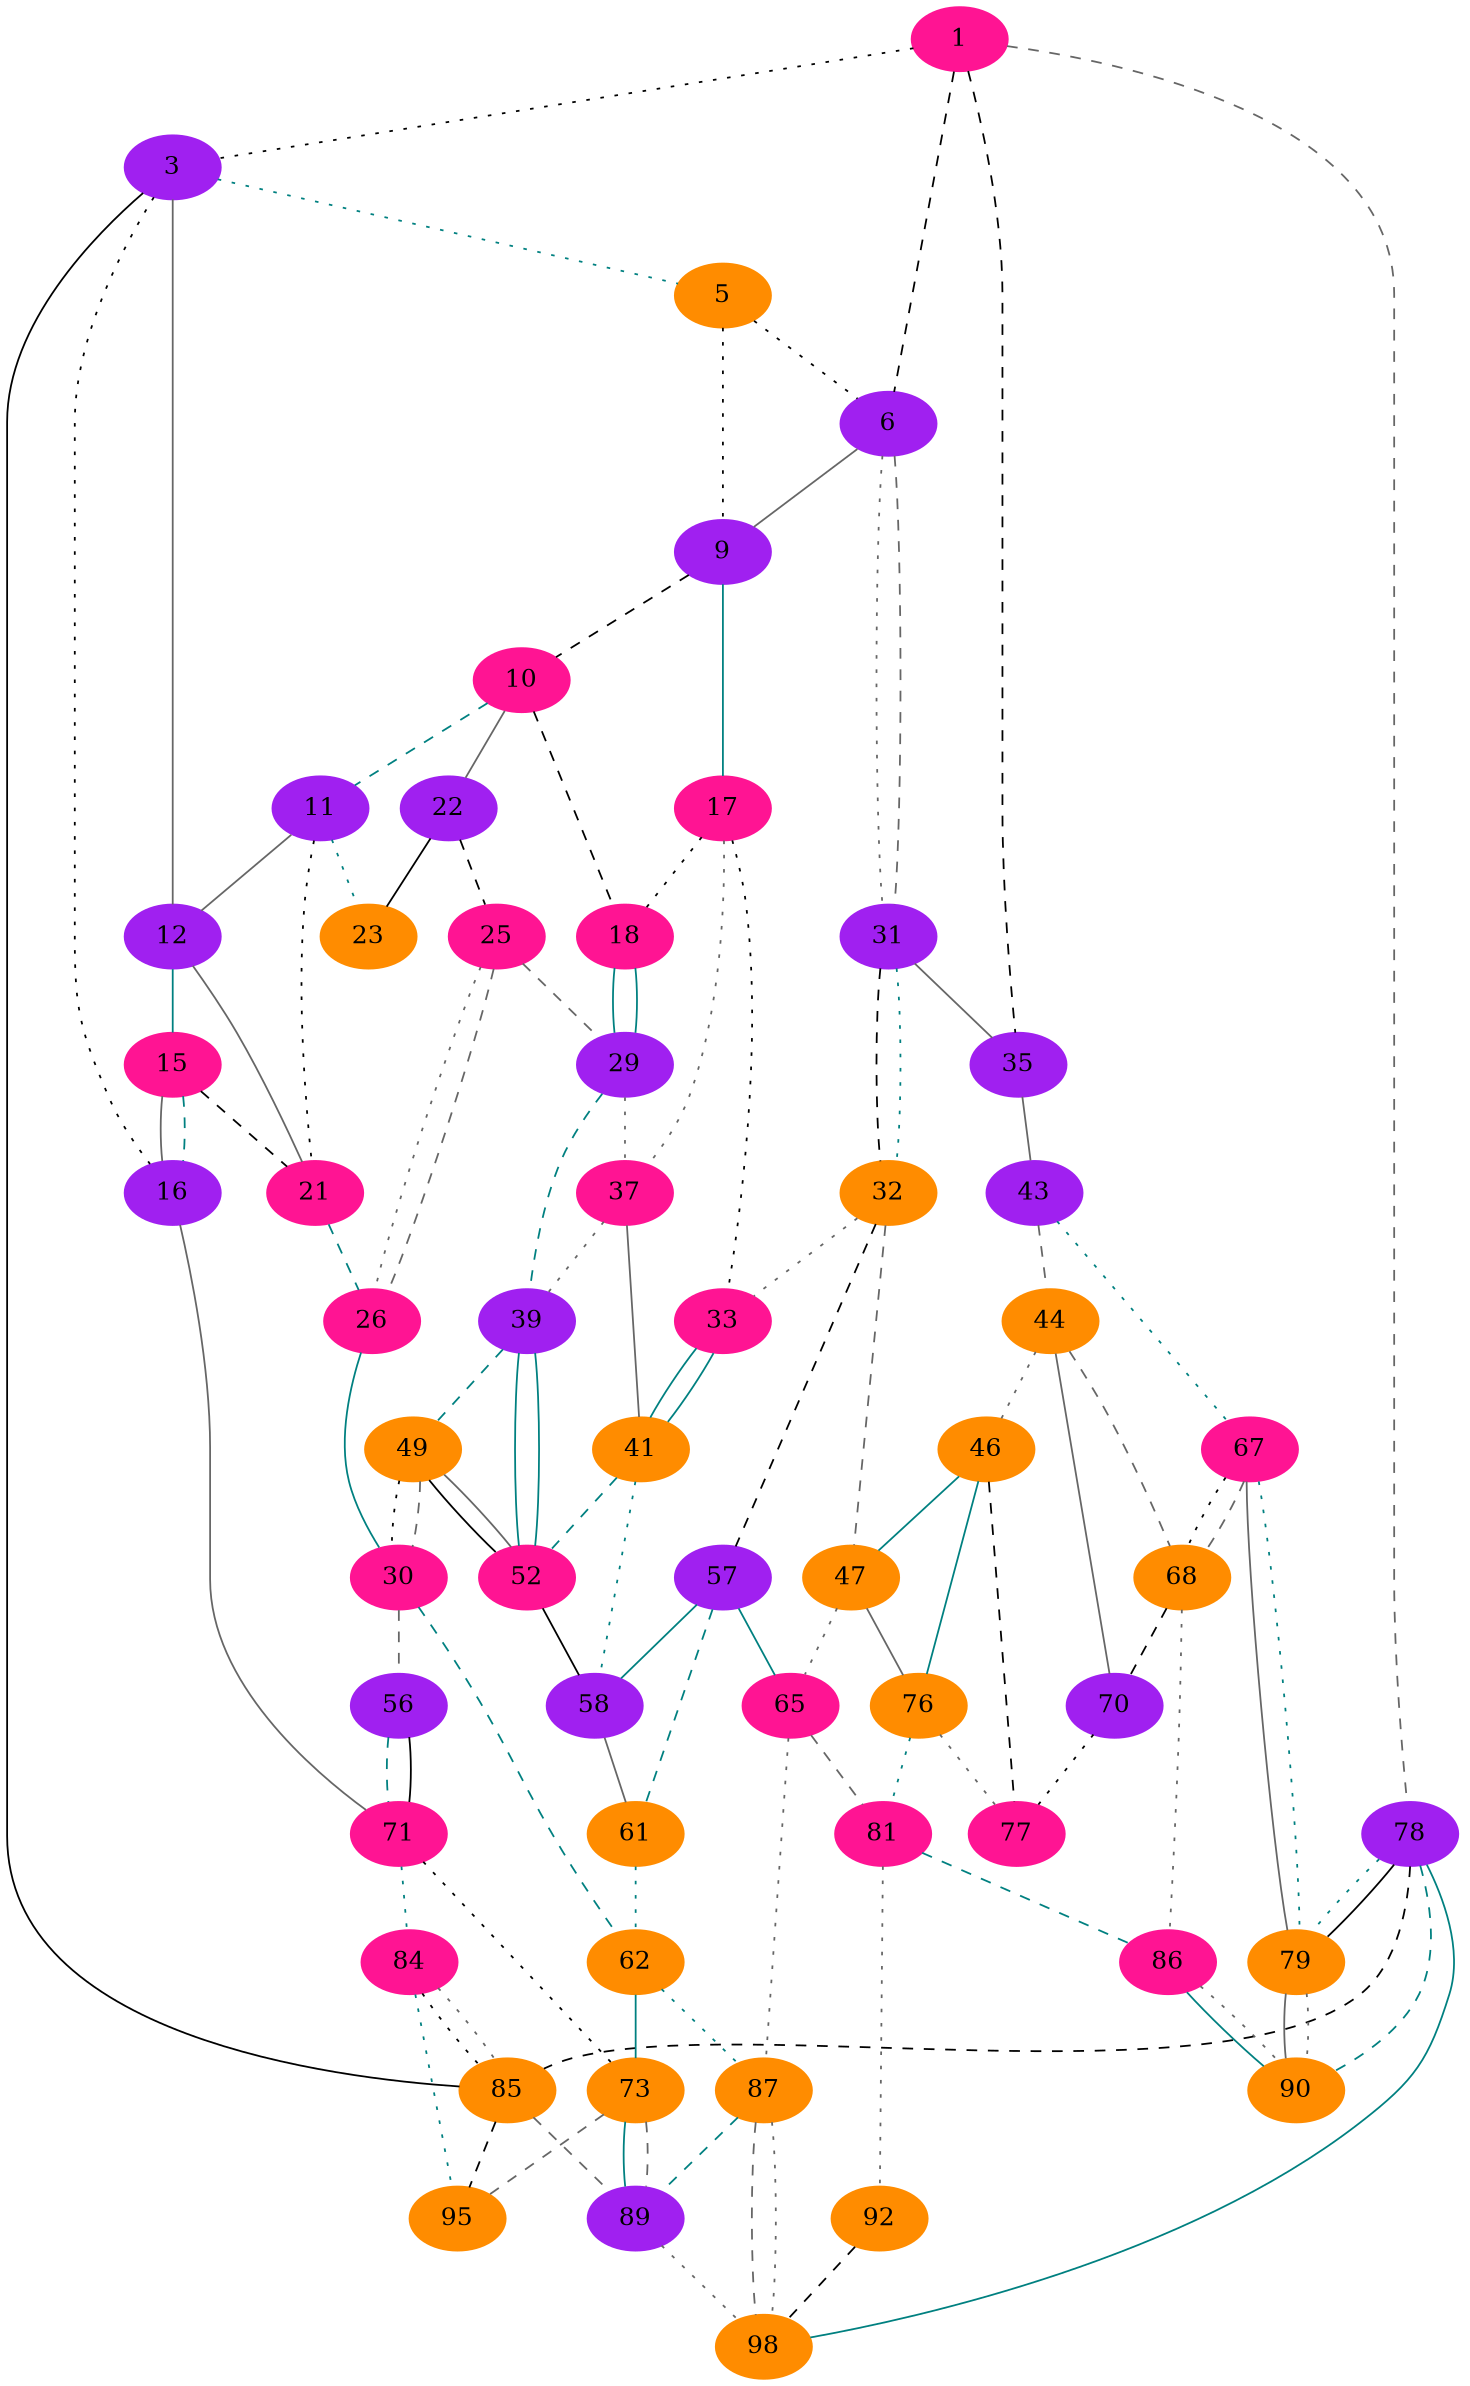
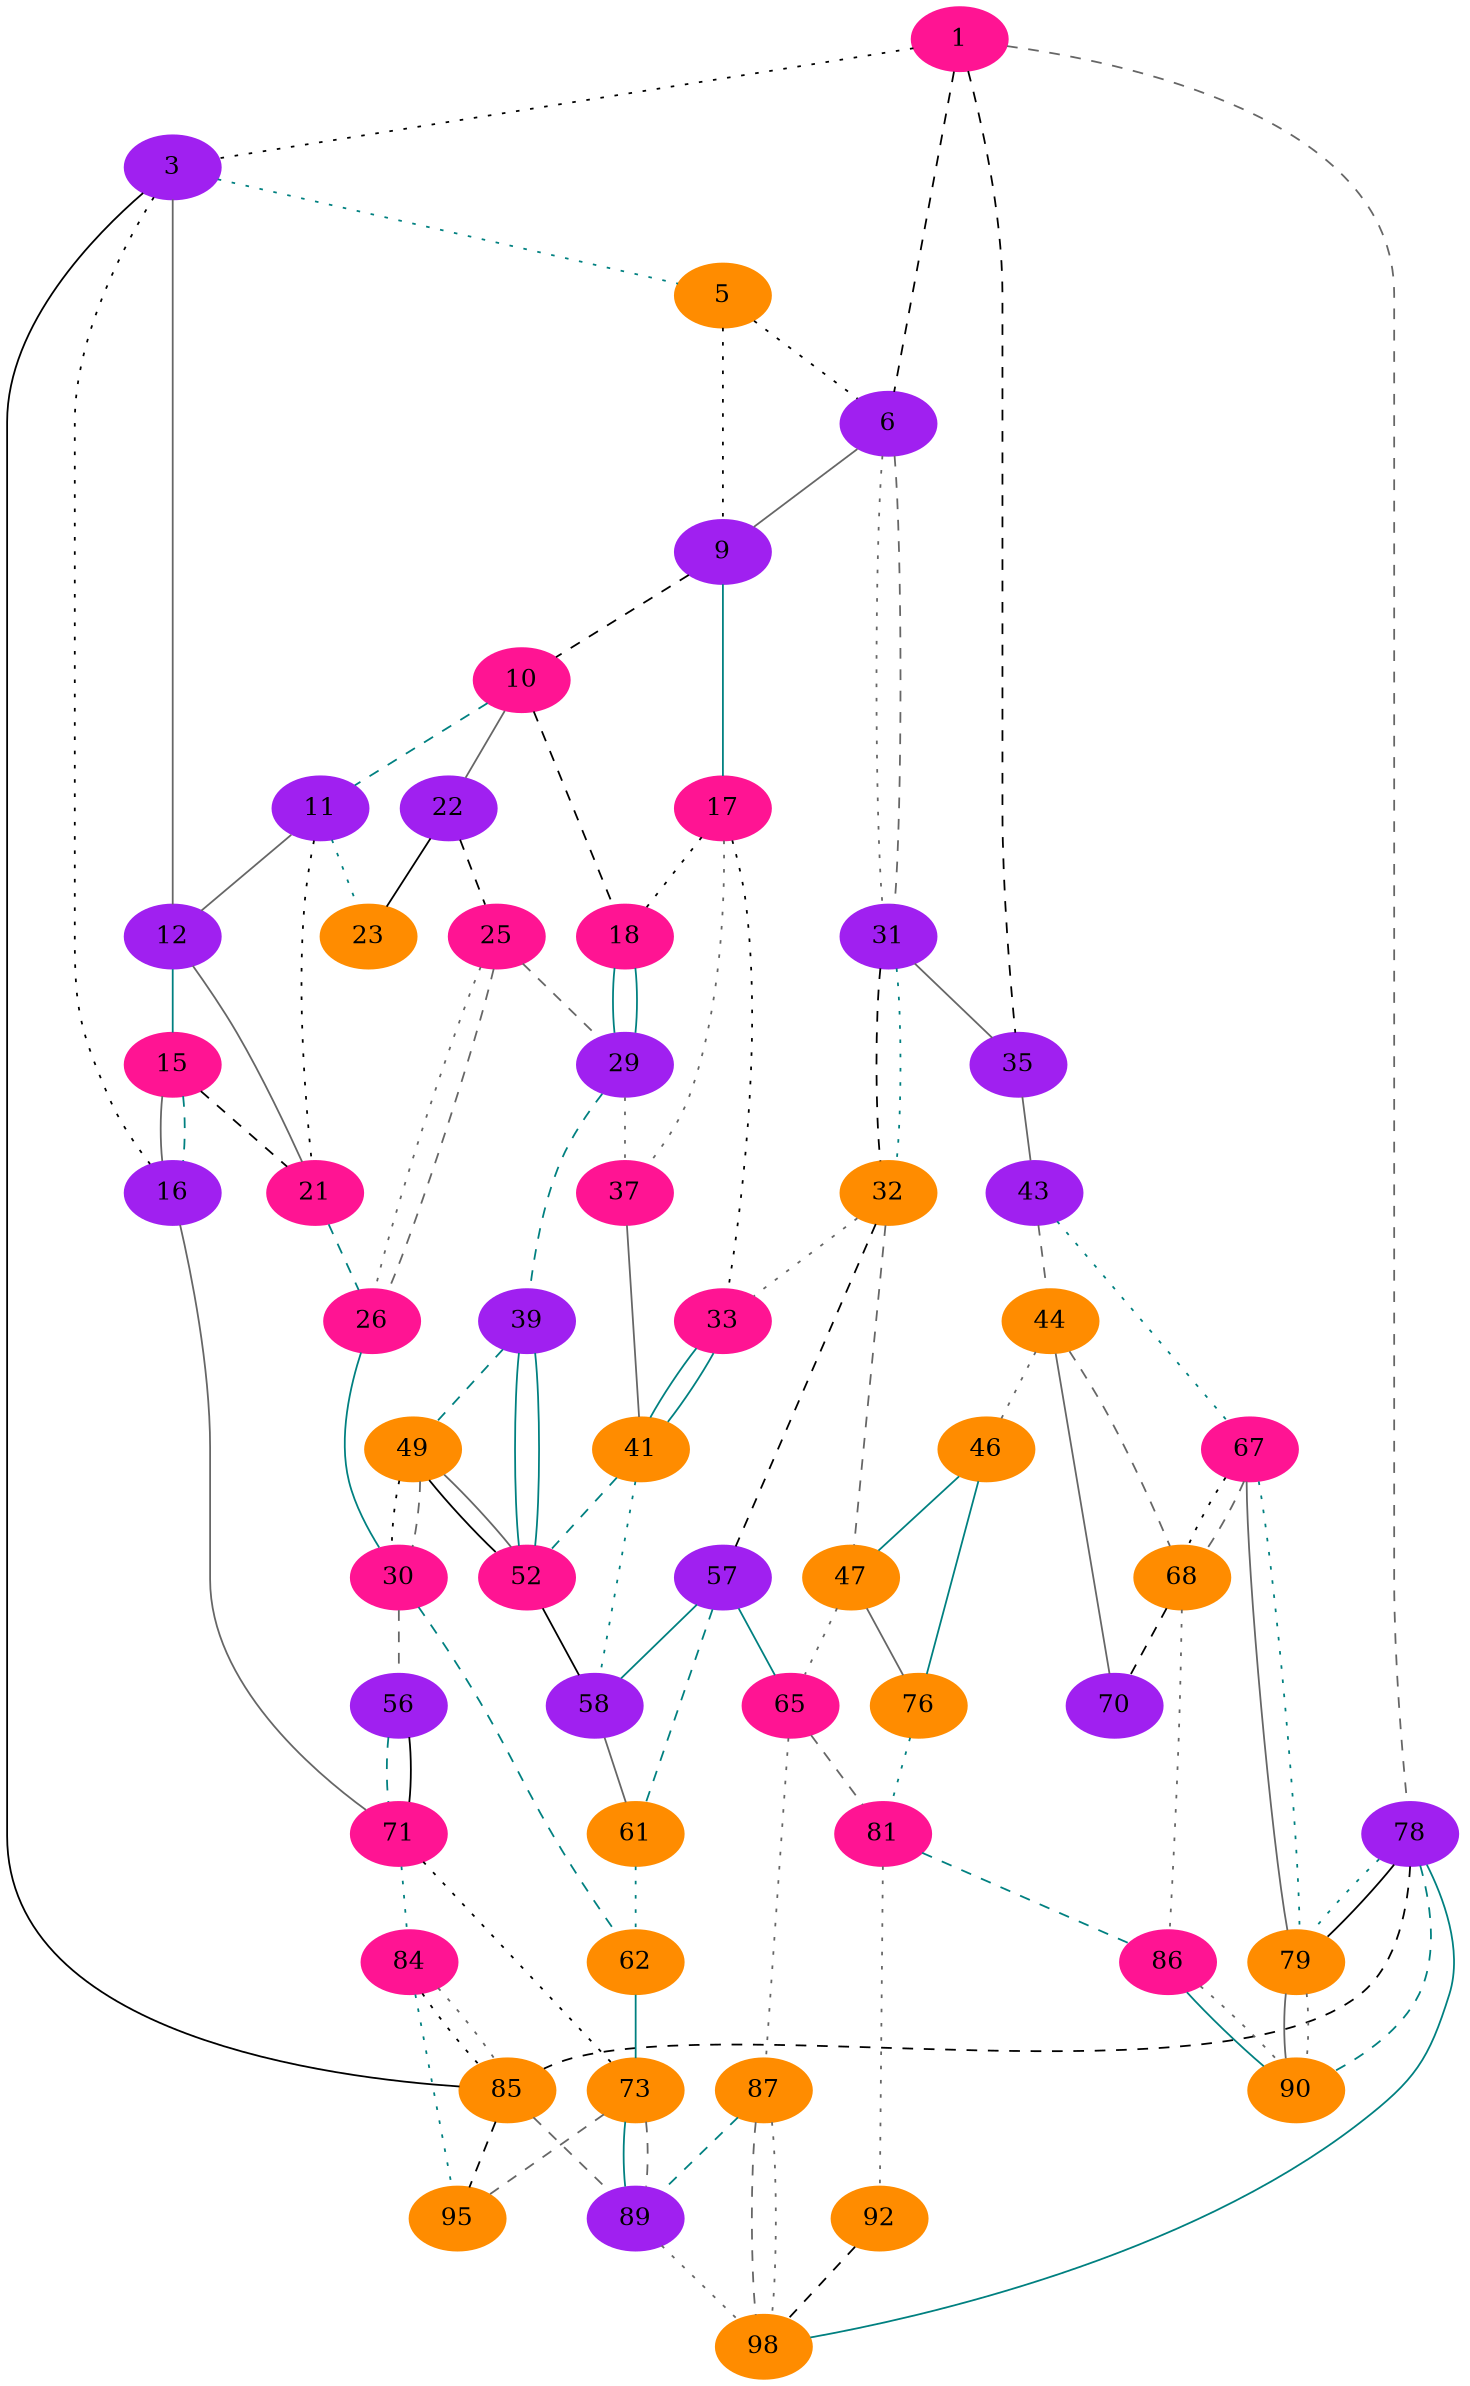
(576, 1257) -> none
(1017, 1834) -> none
(700, 2026) -> none
